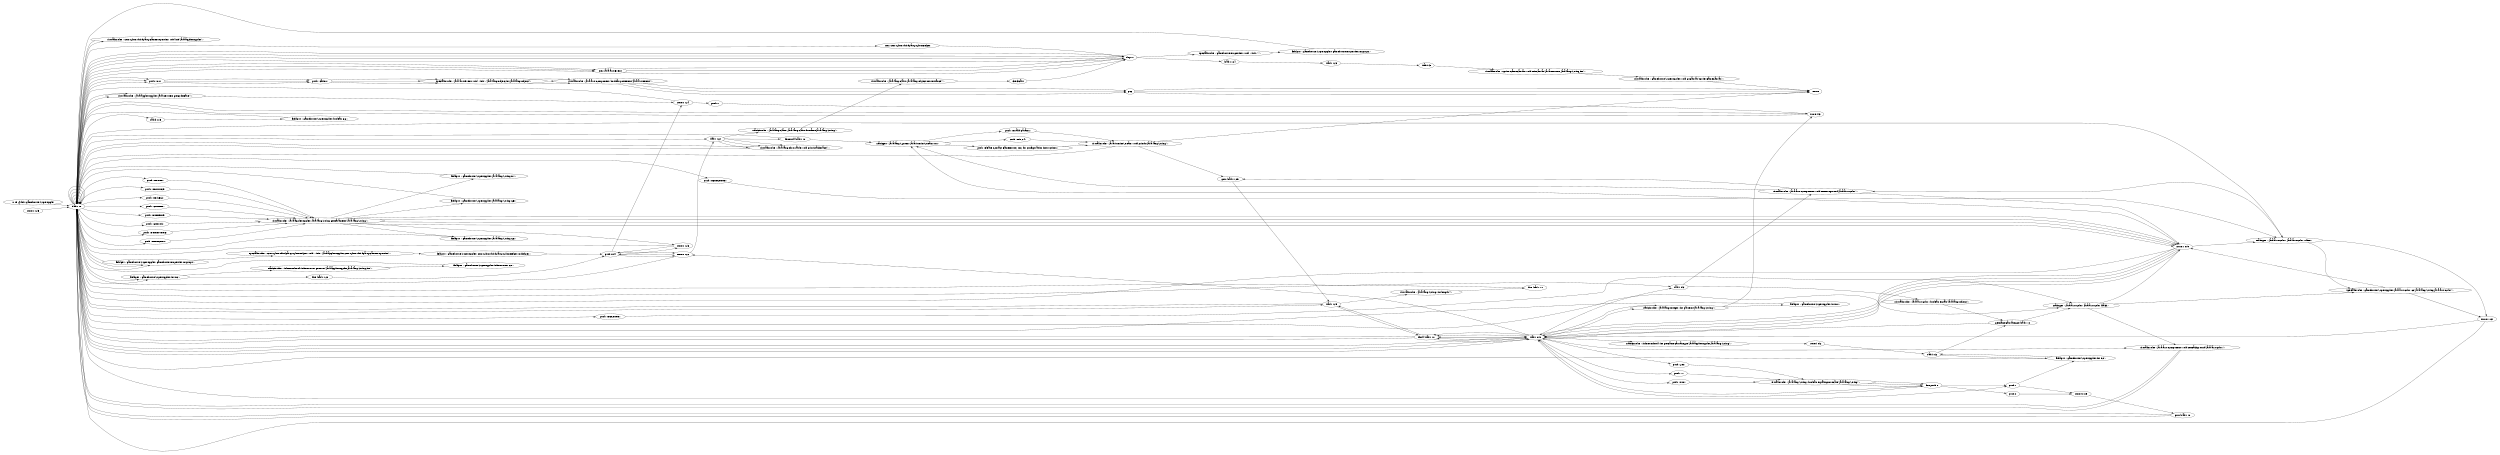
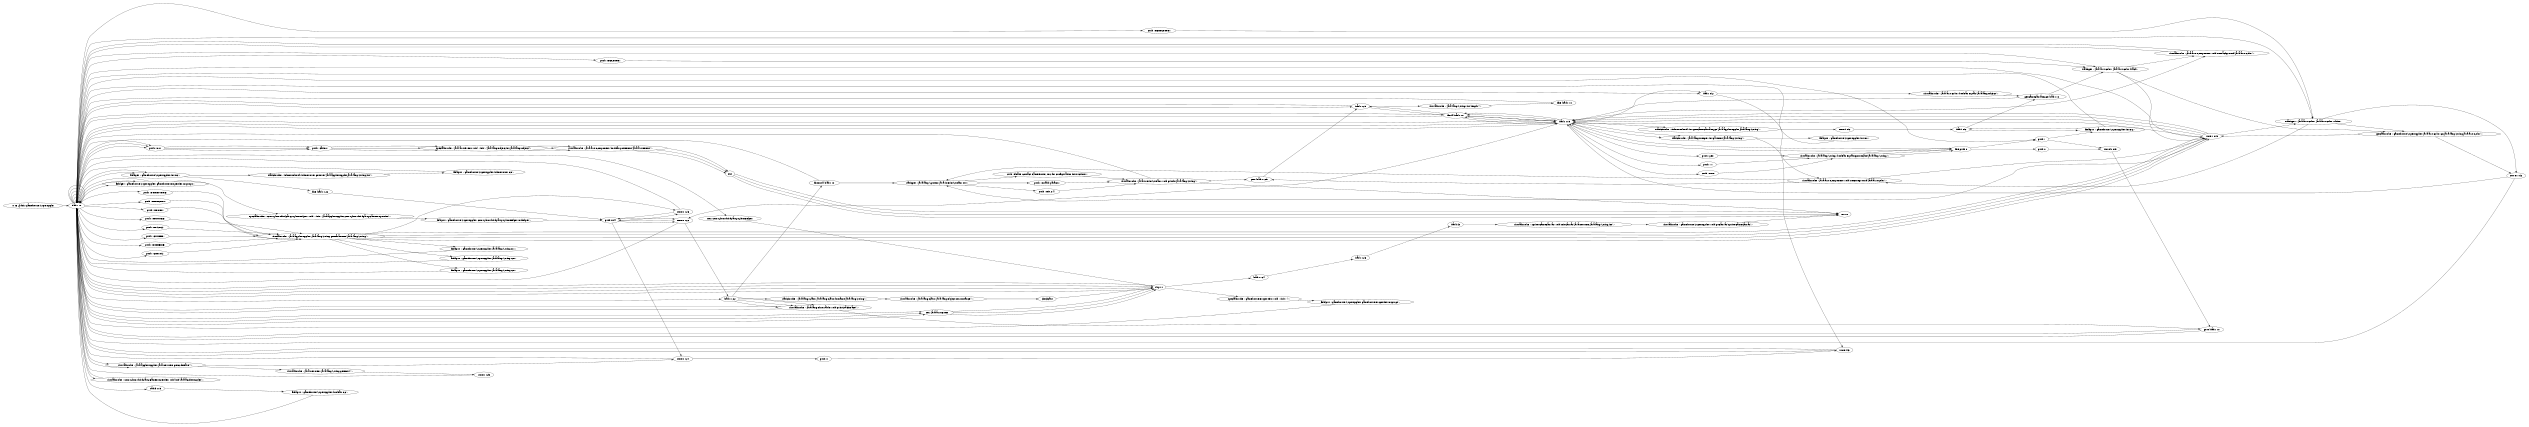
none -> (1519, 324)
none -> (320, 371)
